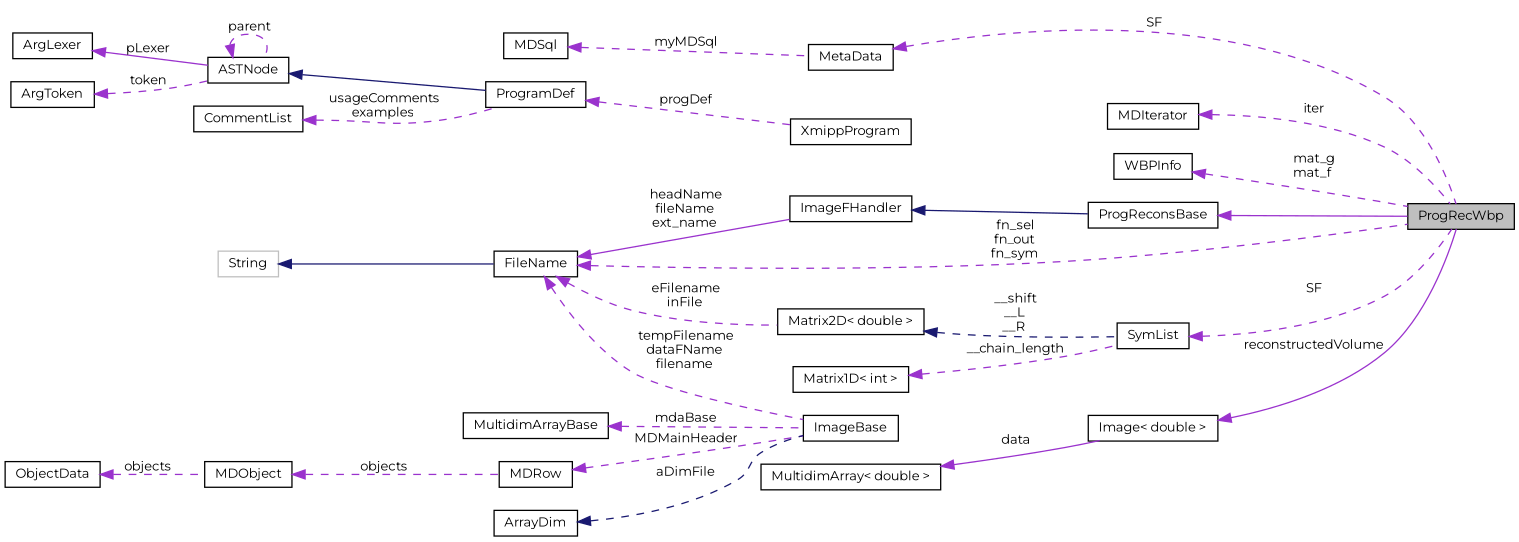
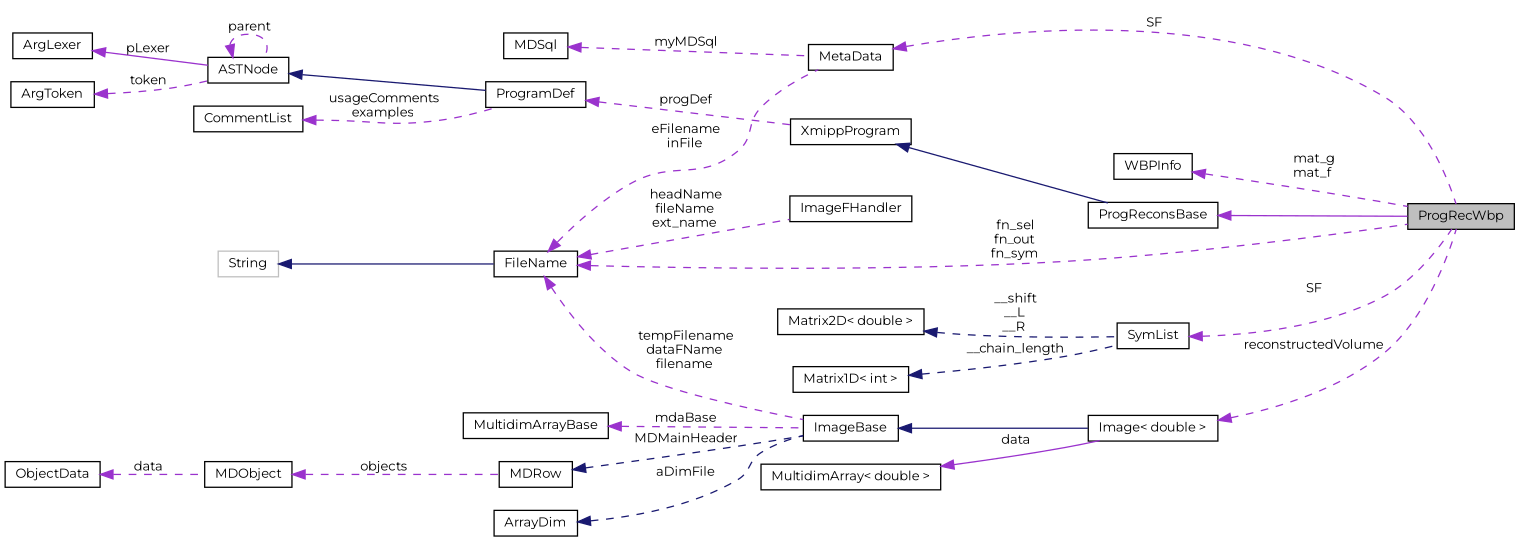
(1153, 116) -> none
(1006, 212) -> (1008, 175)
(690, 237) -> (690, 237)
(669, 318) -> (698, 169)
(1375, 360) -> (1375, 360)
(1020, 363) -> (1020, 363)
none -> (1000, 428)
(694, 453) -> (694, 453)
(147, 467) -> (147, 467)
